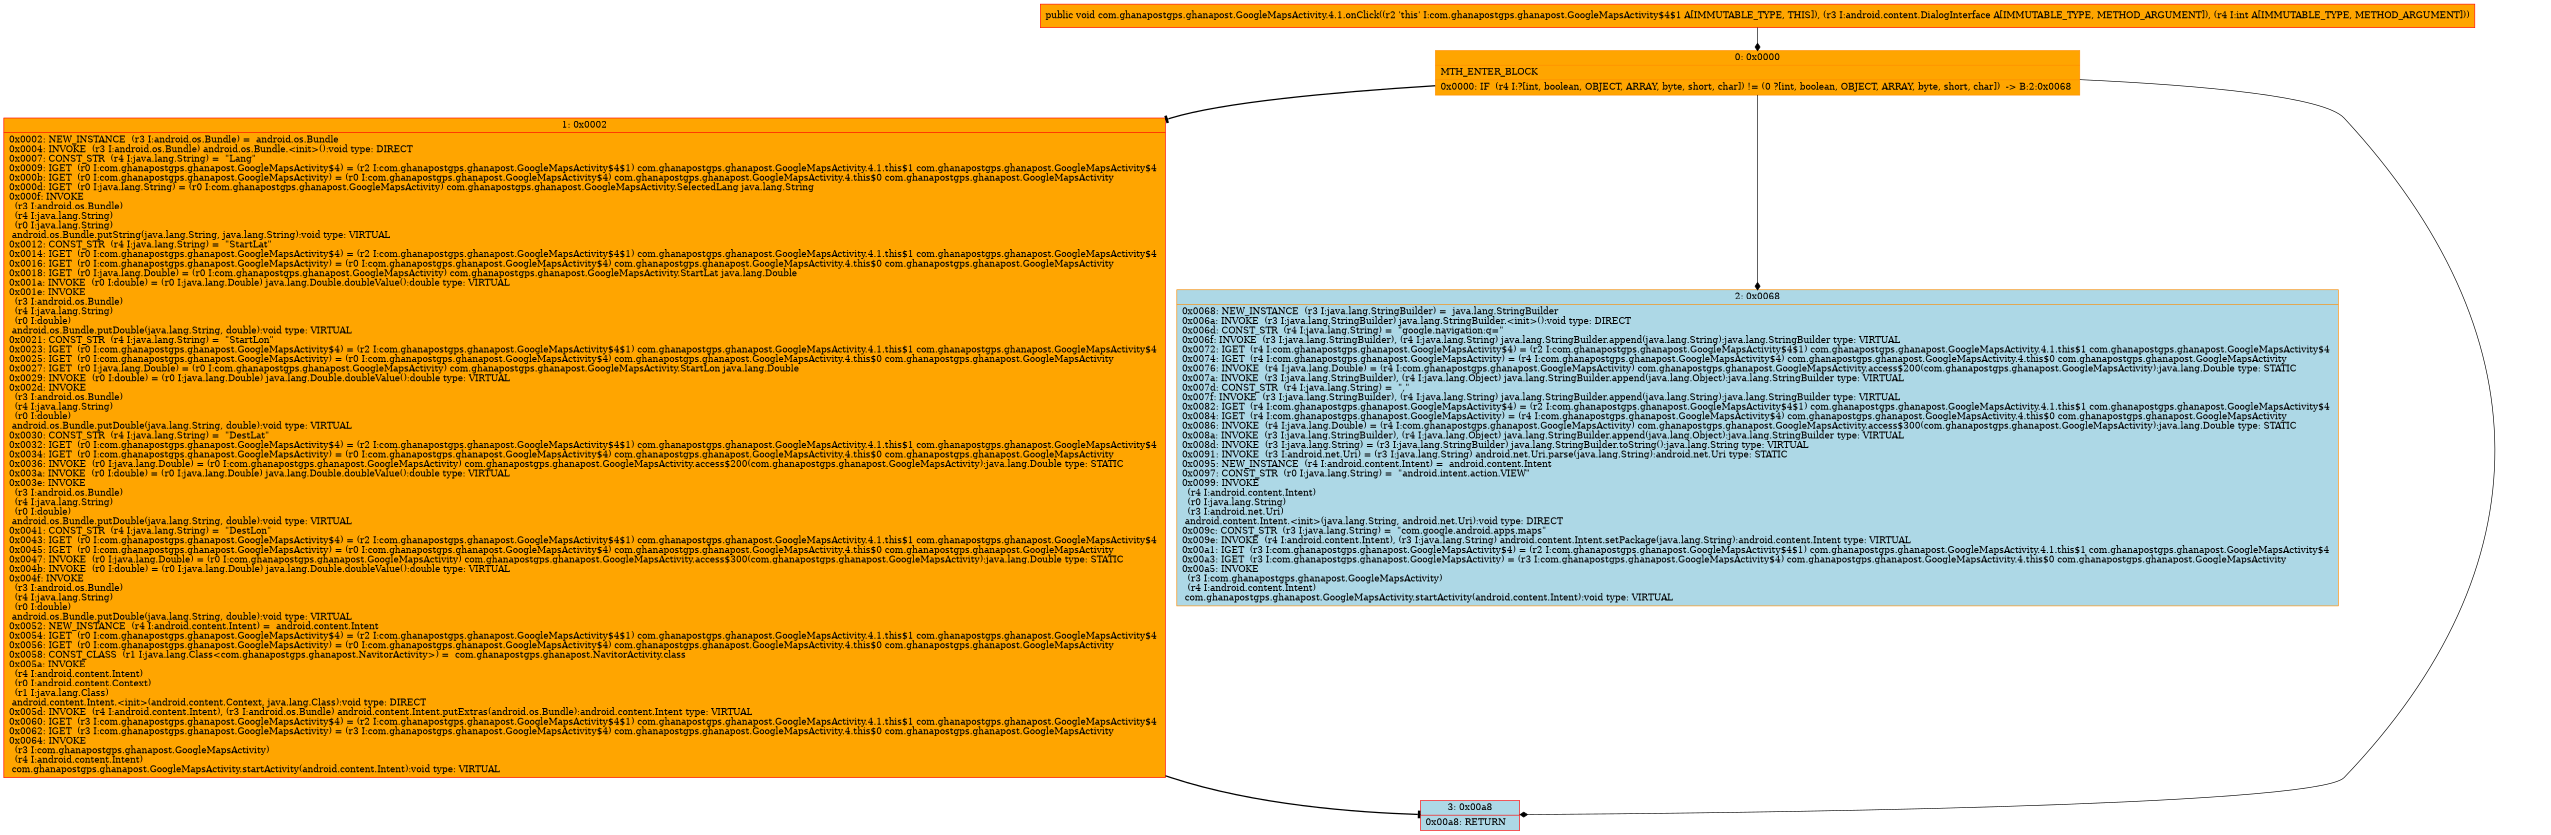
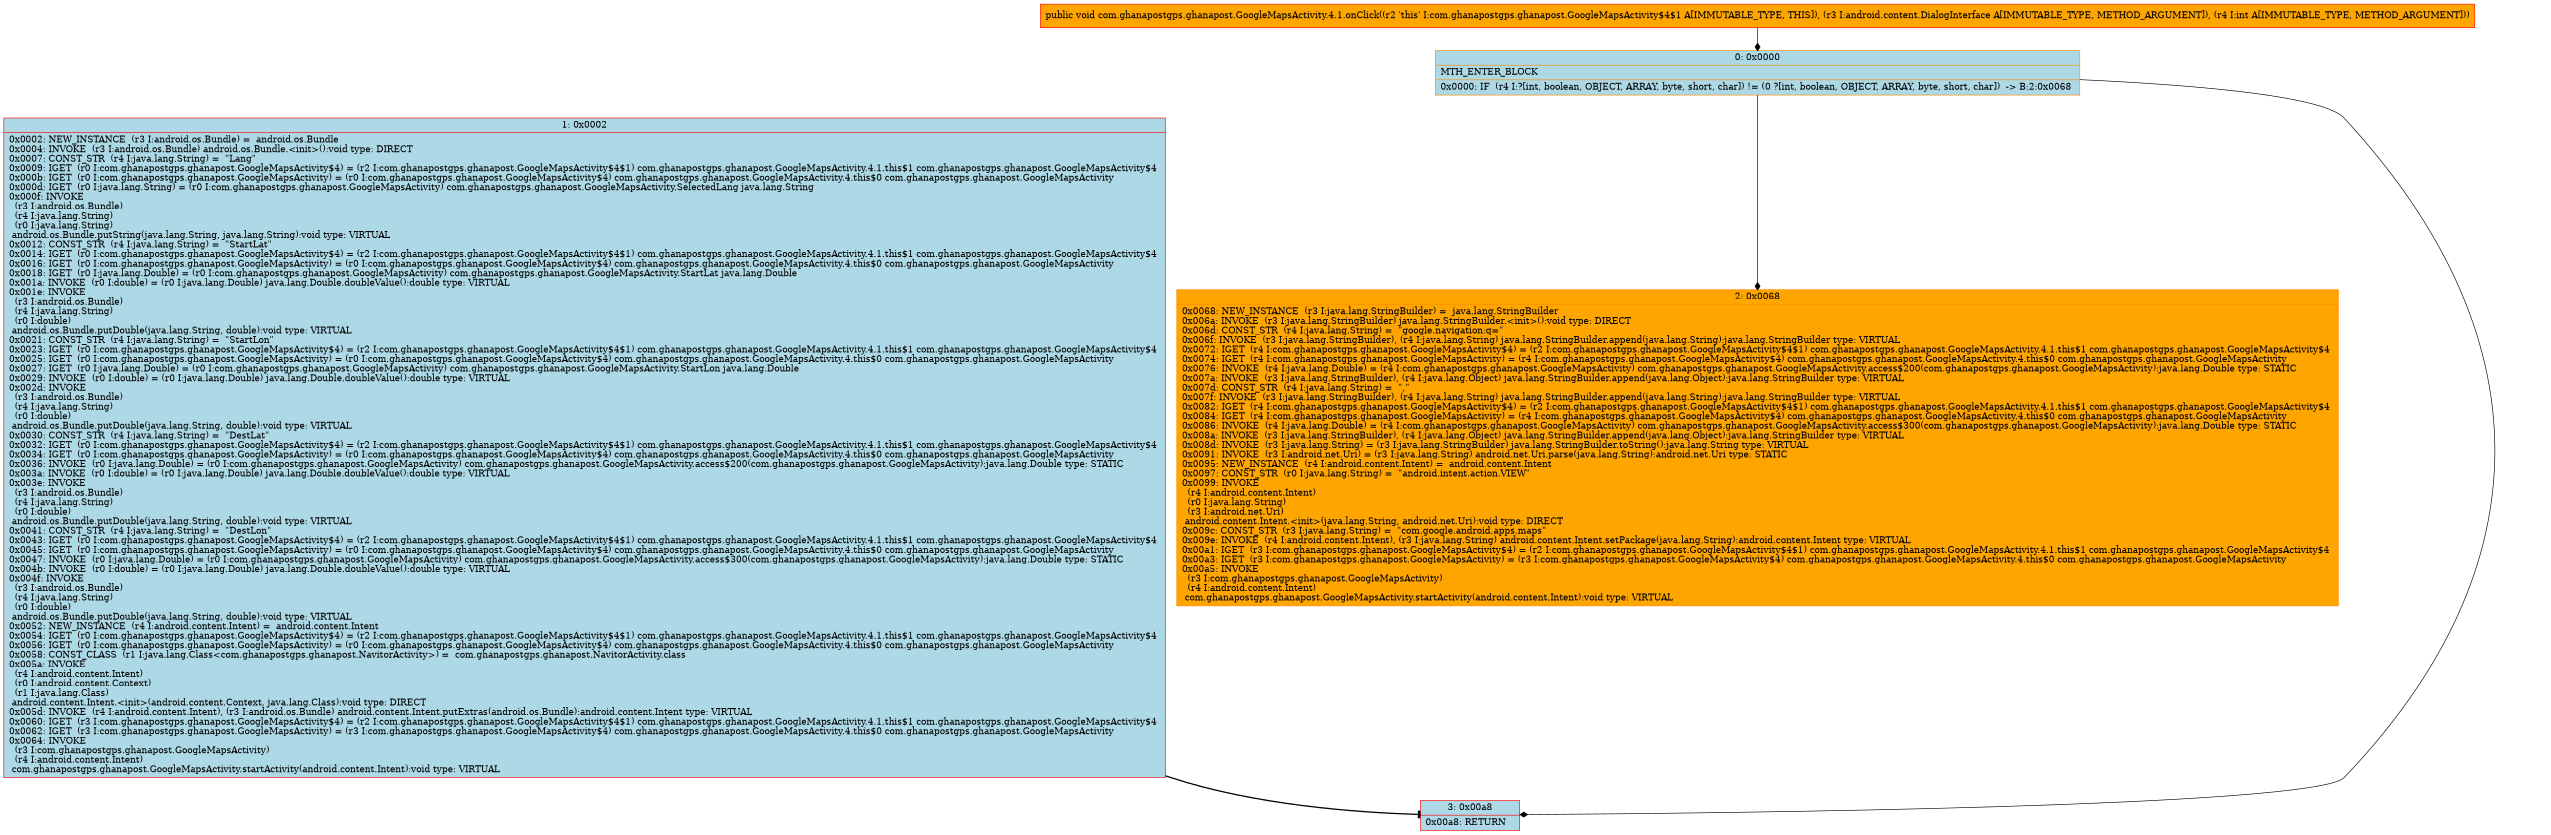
(1758, 73) -> (1758, 73)
(1301, 97) -> none
(585, 448) -> (585, 448)
(1758, 448) -> (1758, 448)
